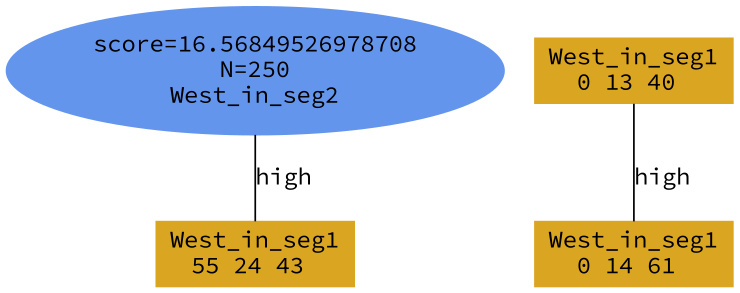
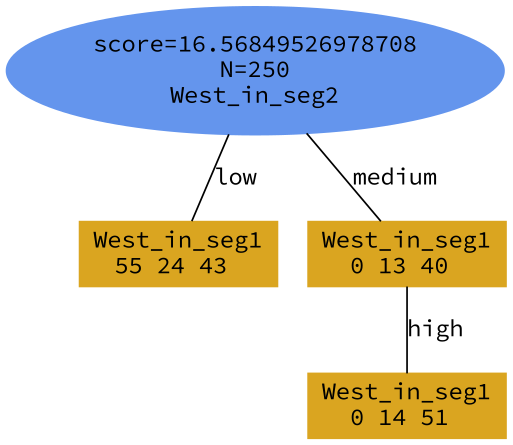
none -> (344, 177)
(284, 178) -> (236, 178)
(634, 254) -> (407, 406)
